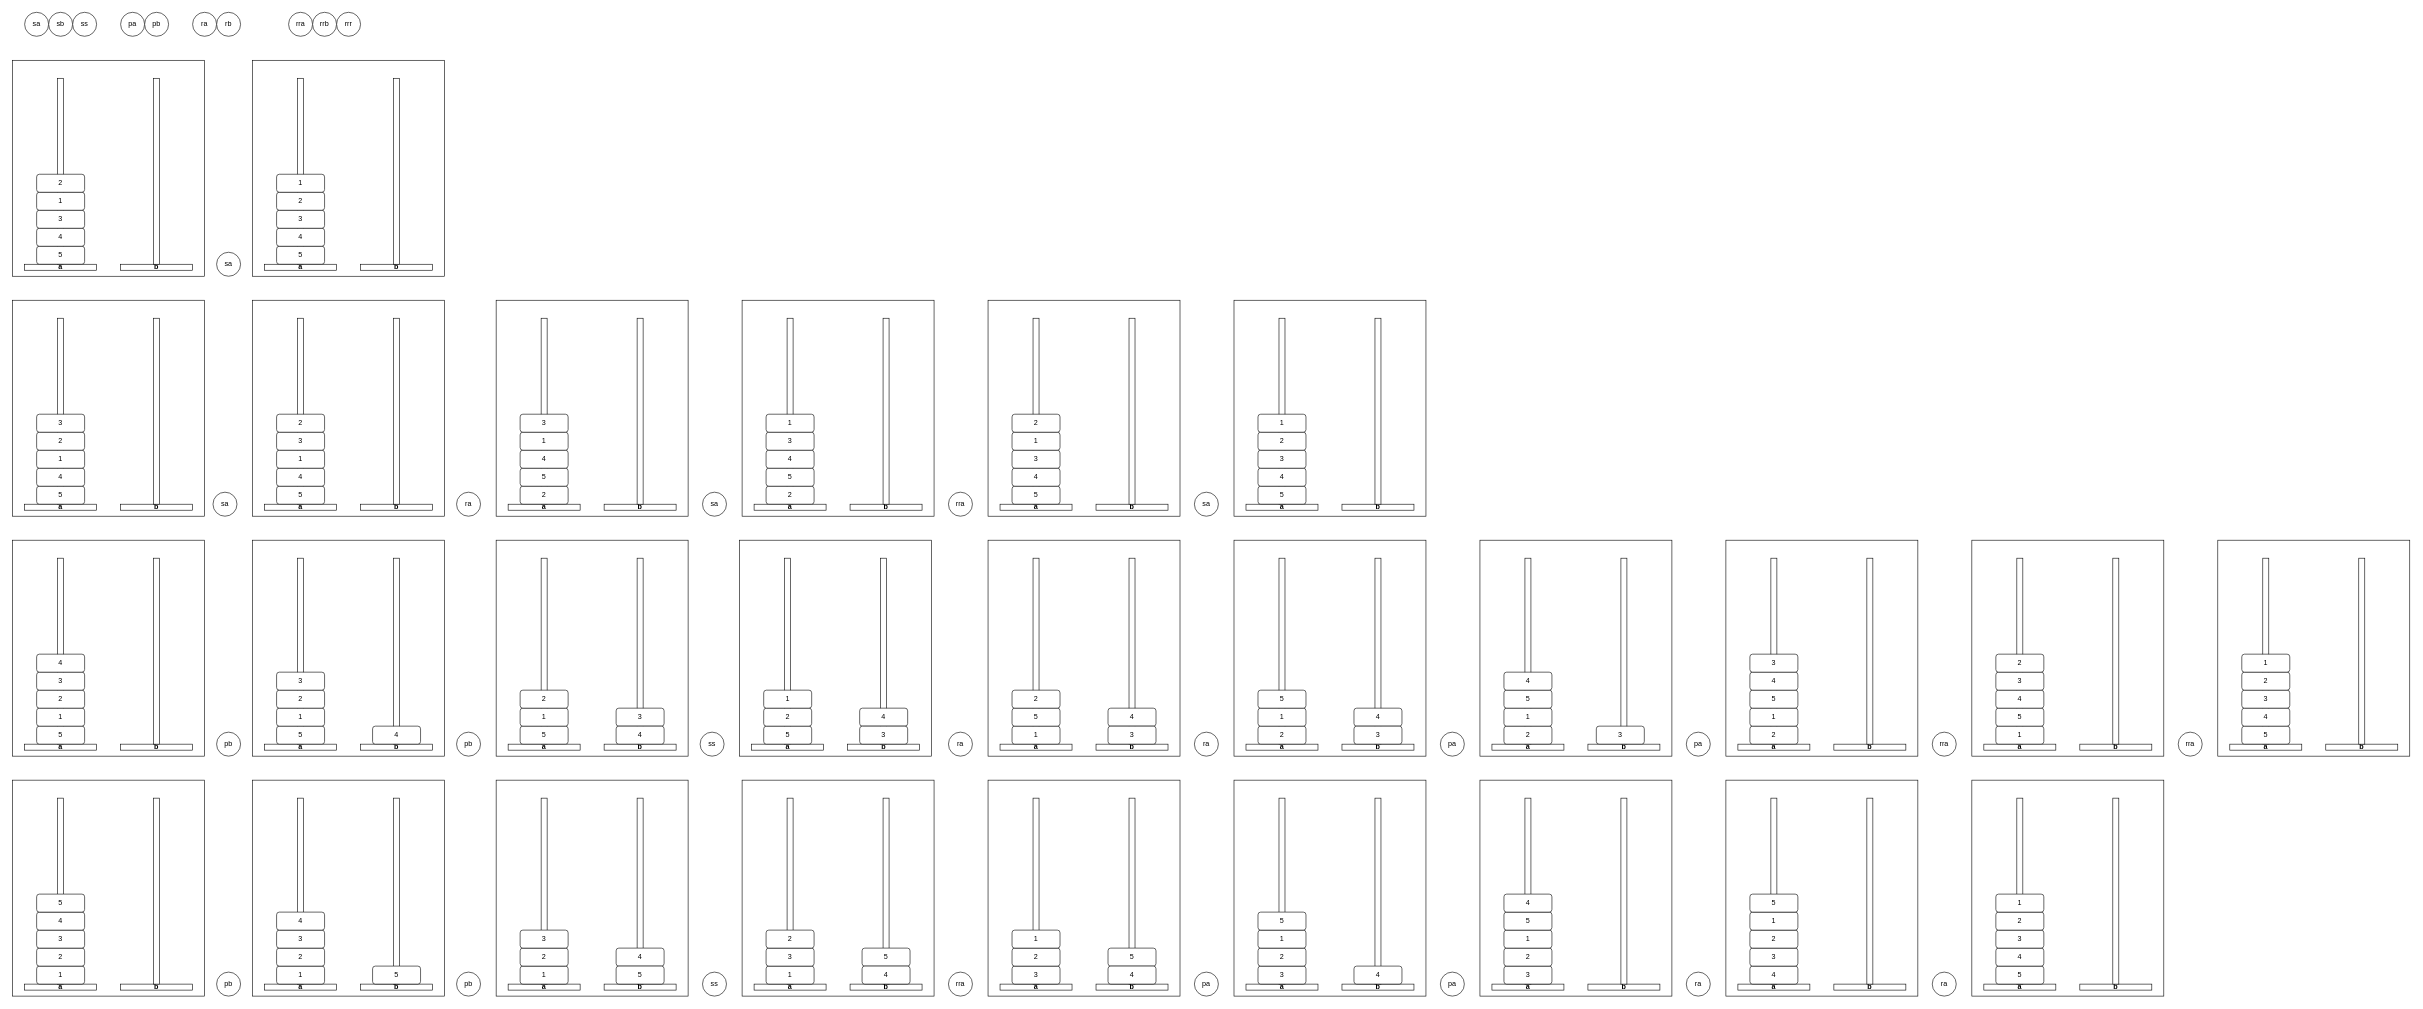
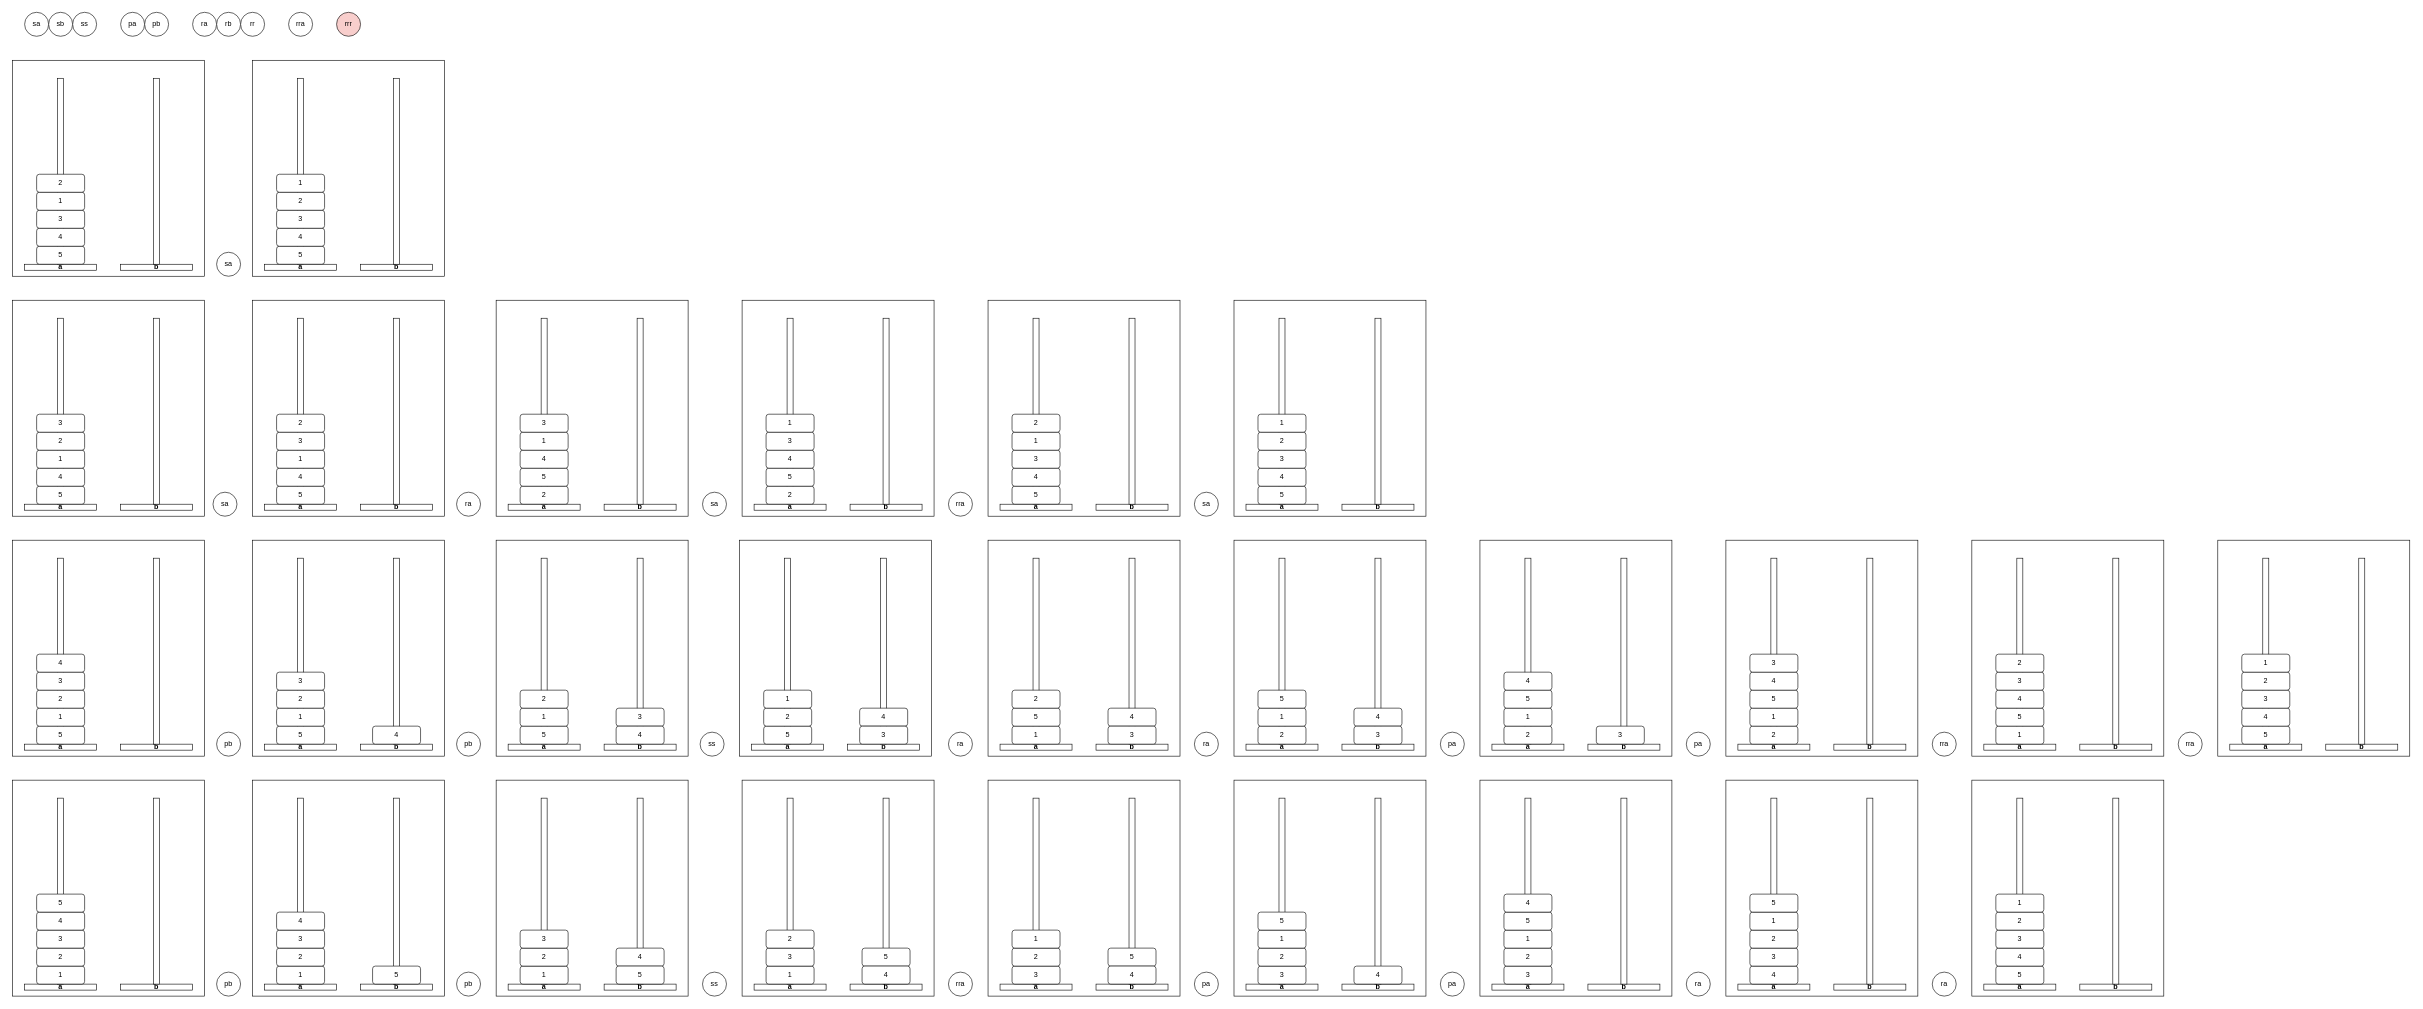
none -> (252, 24)
(324, 24) -> none
(348, 24) -> (348, 24)
